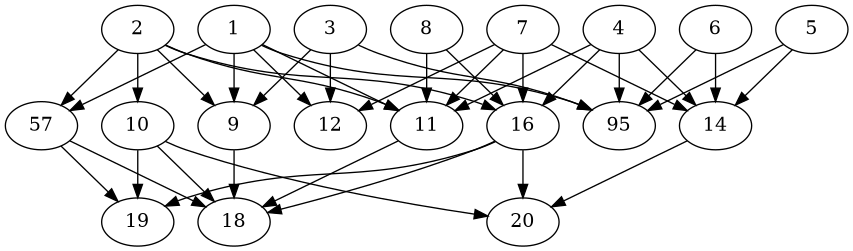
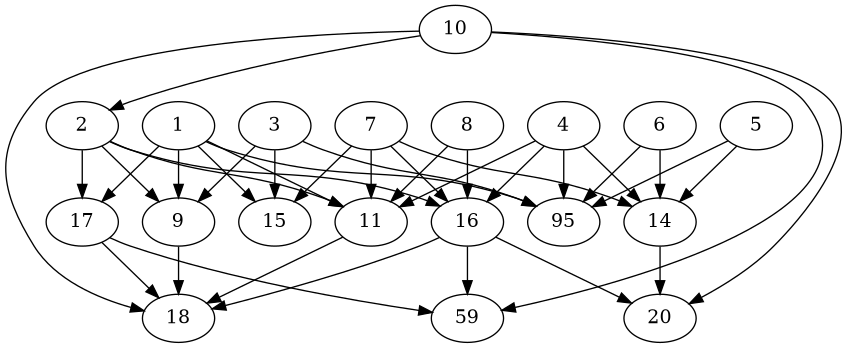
(138, 68) -> (270, 64)
(41, 126) -> (82, 222)
(330, 126) -> (275, 222)
(138, 222) -> (467, 318)
